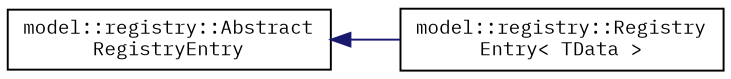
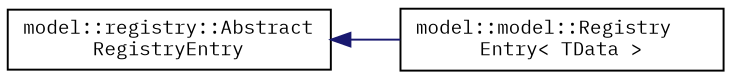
(562, 40) -> (562, 40)
